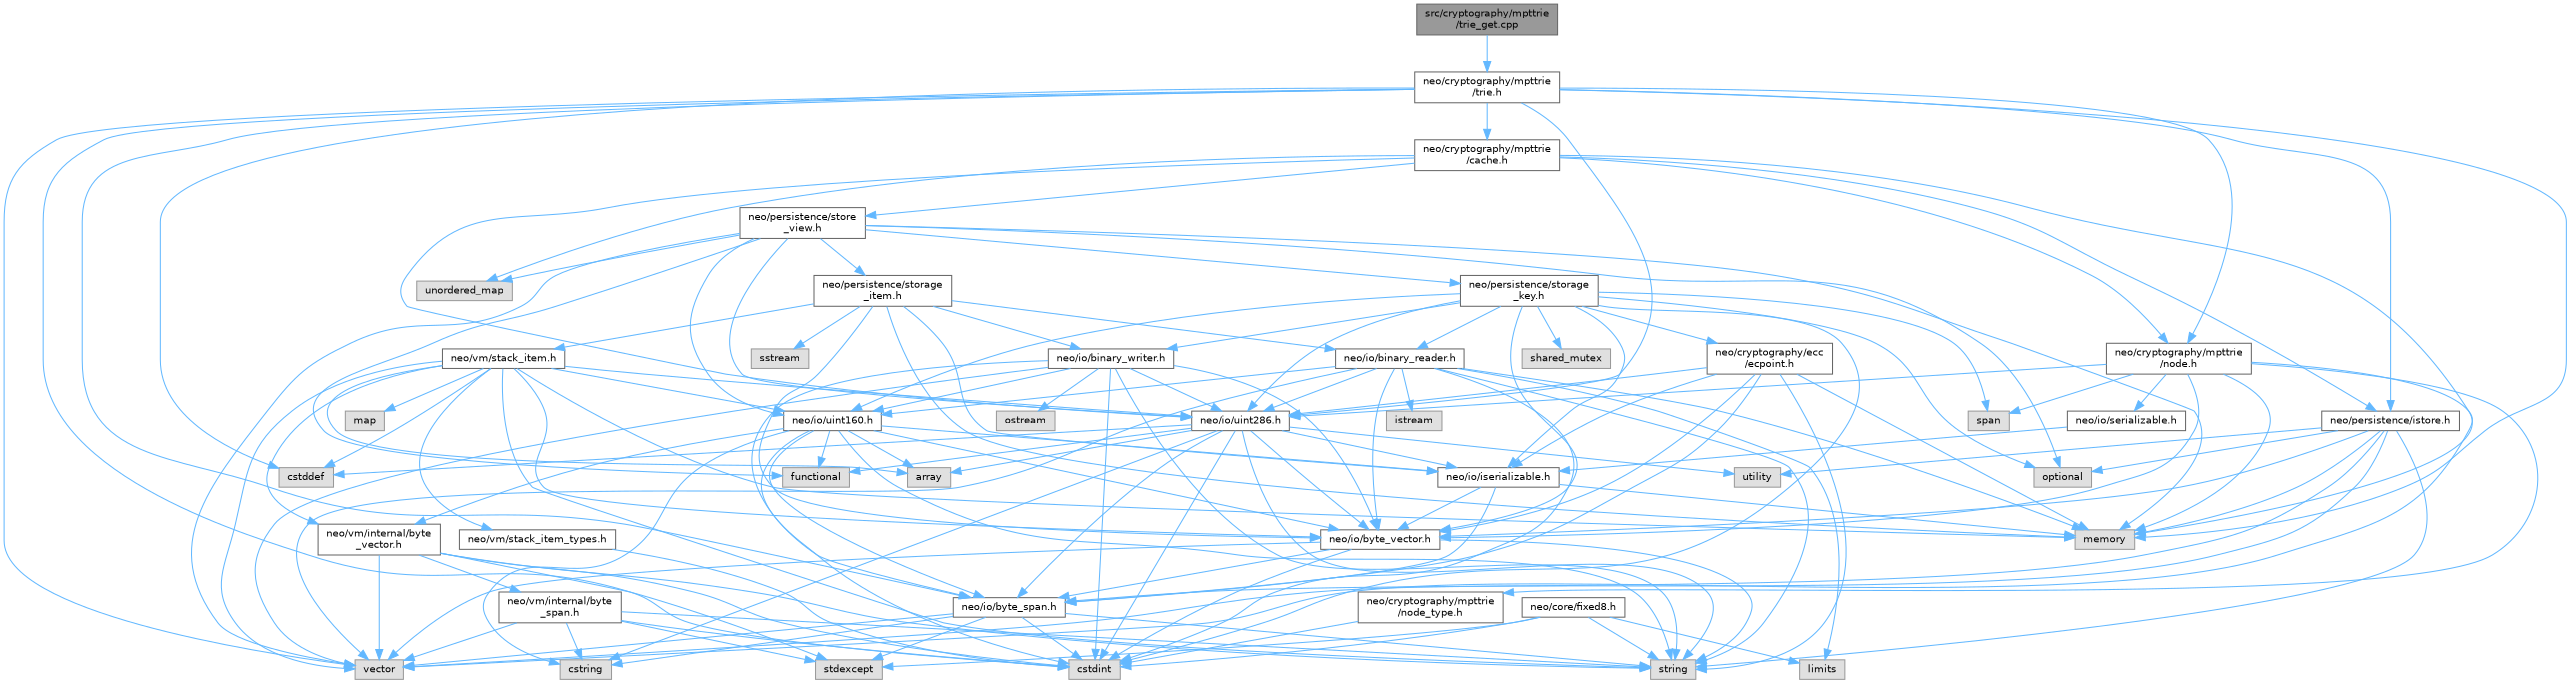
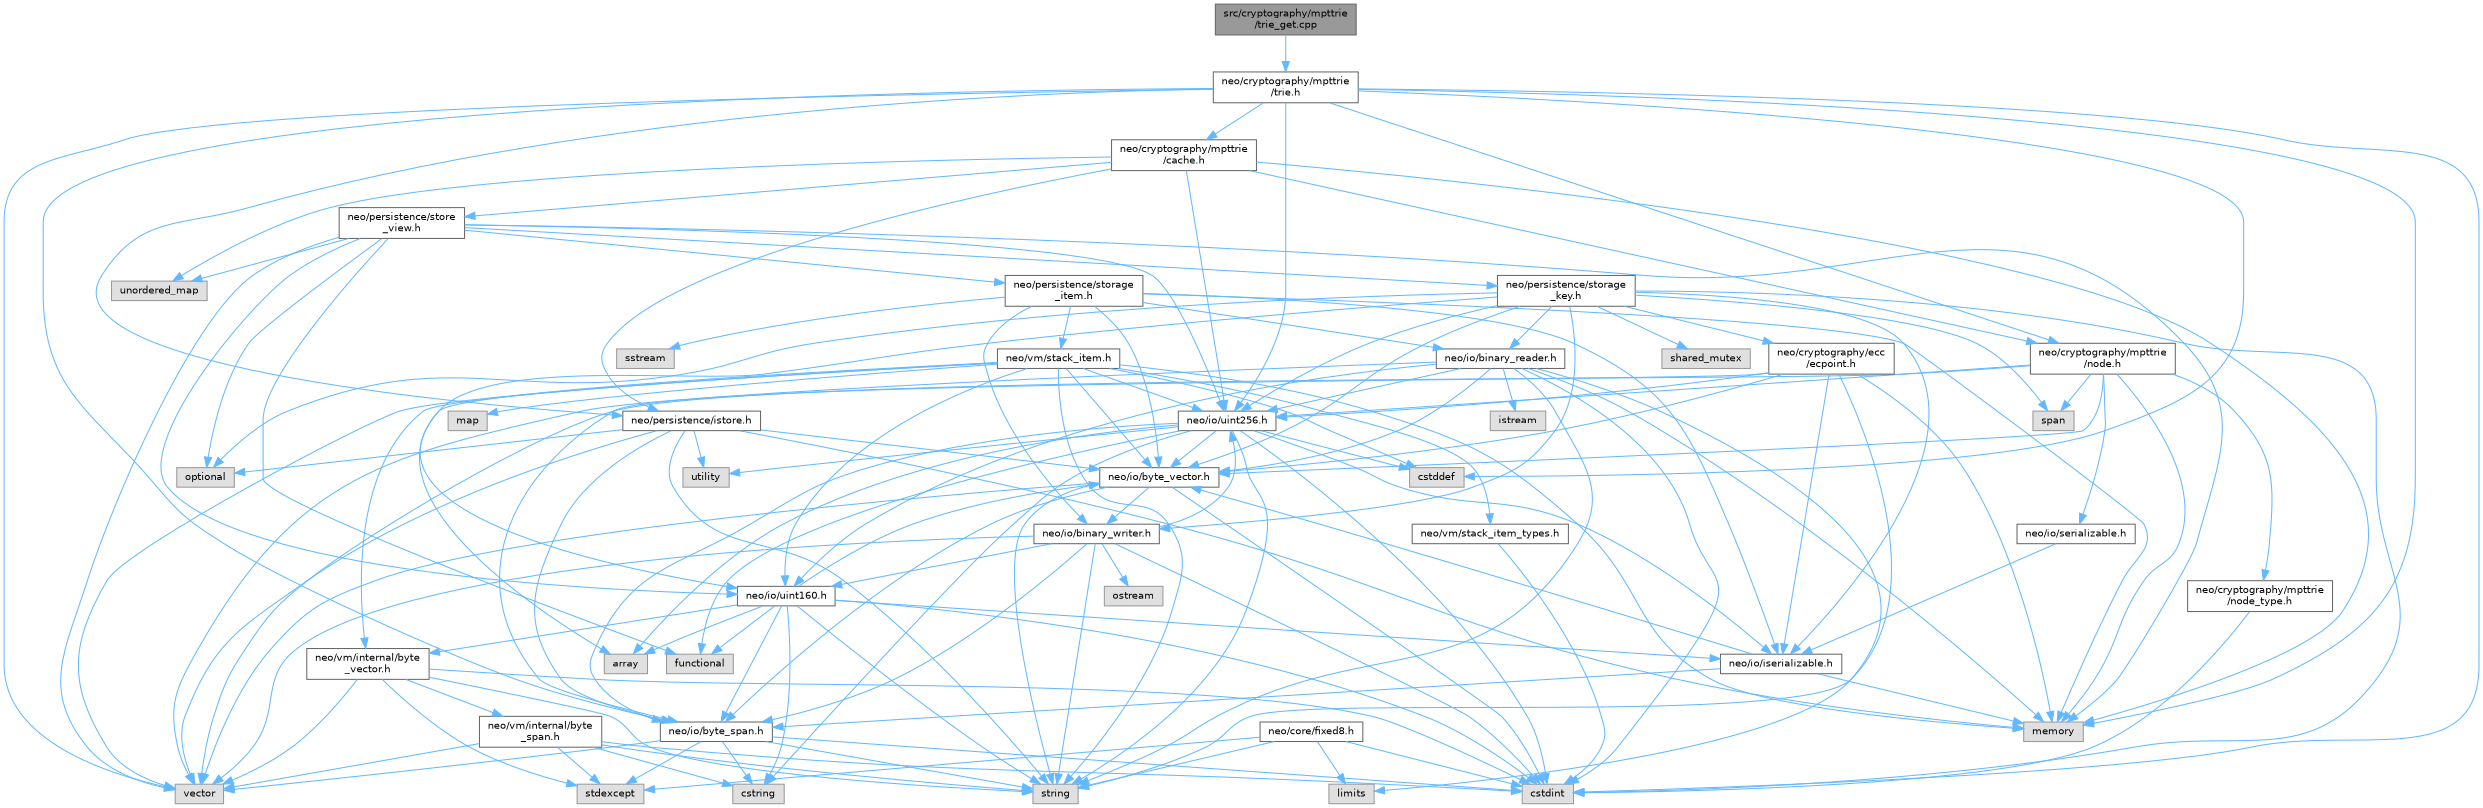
(1293, 408) -> (1135, 499)
(1241, 421) -> (1227, 421)
